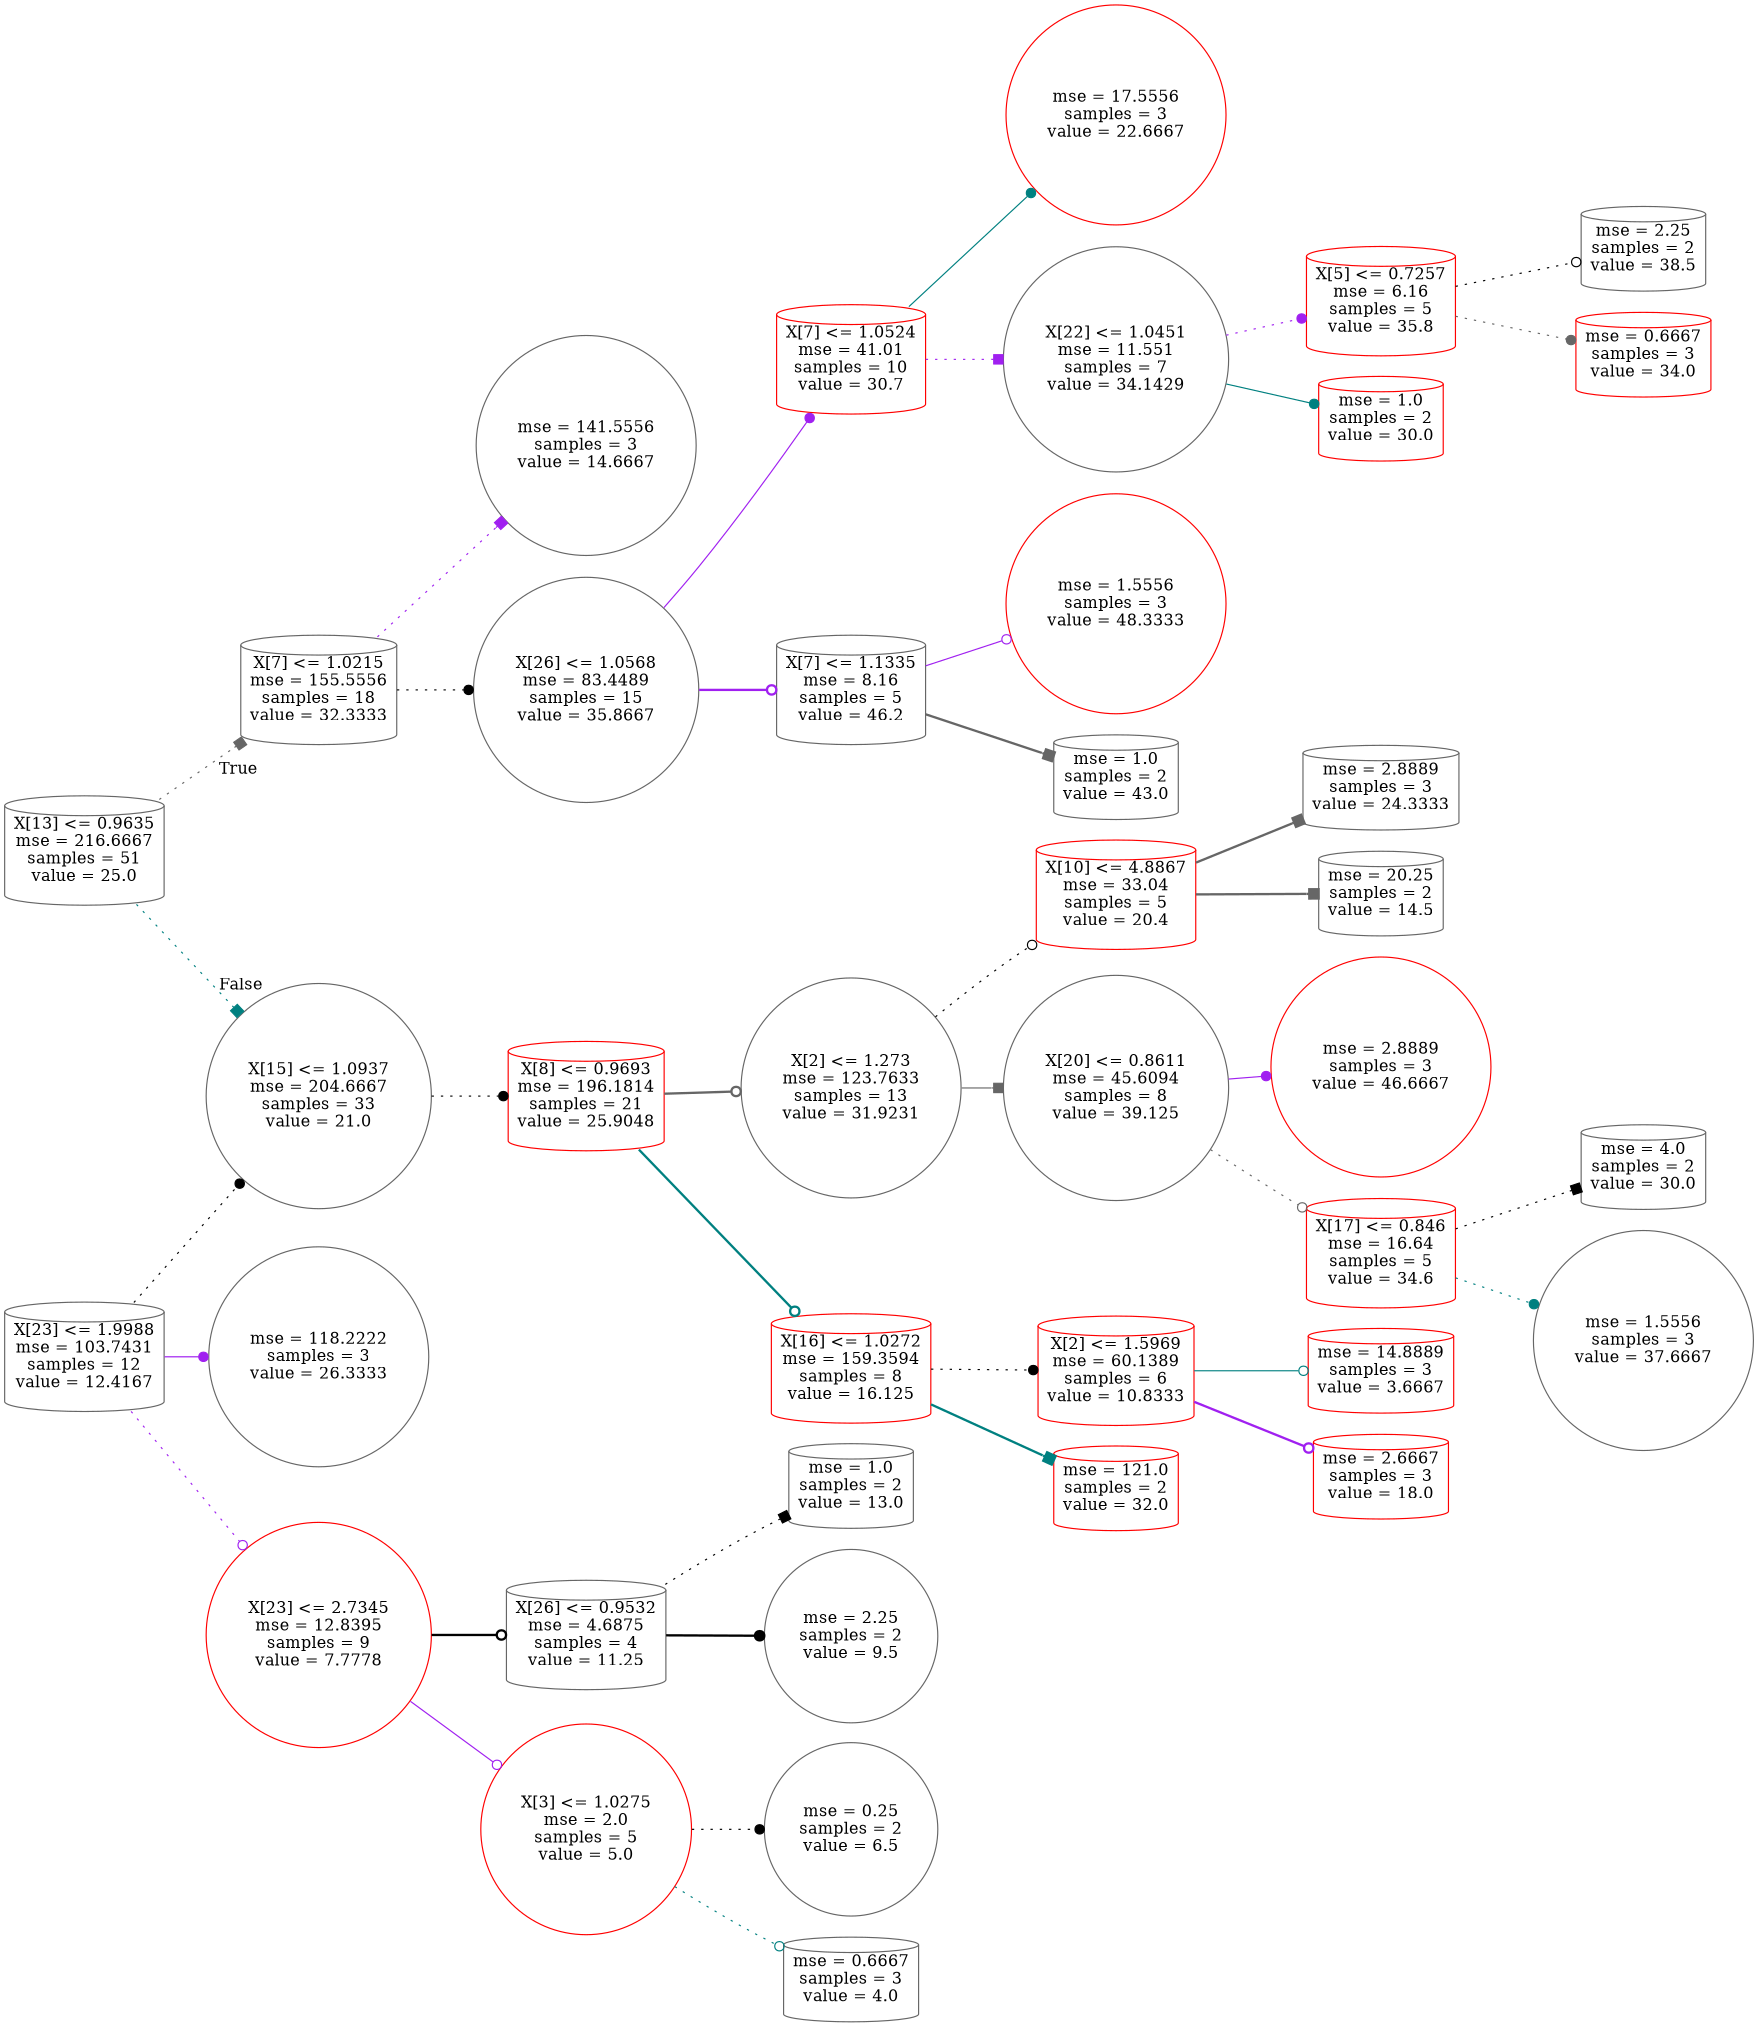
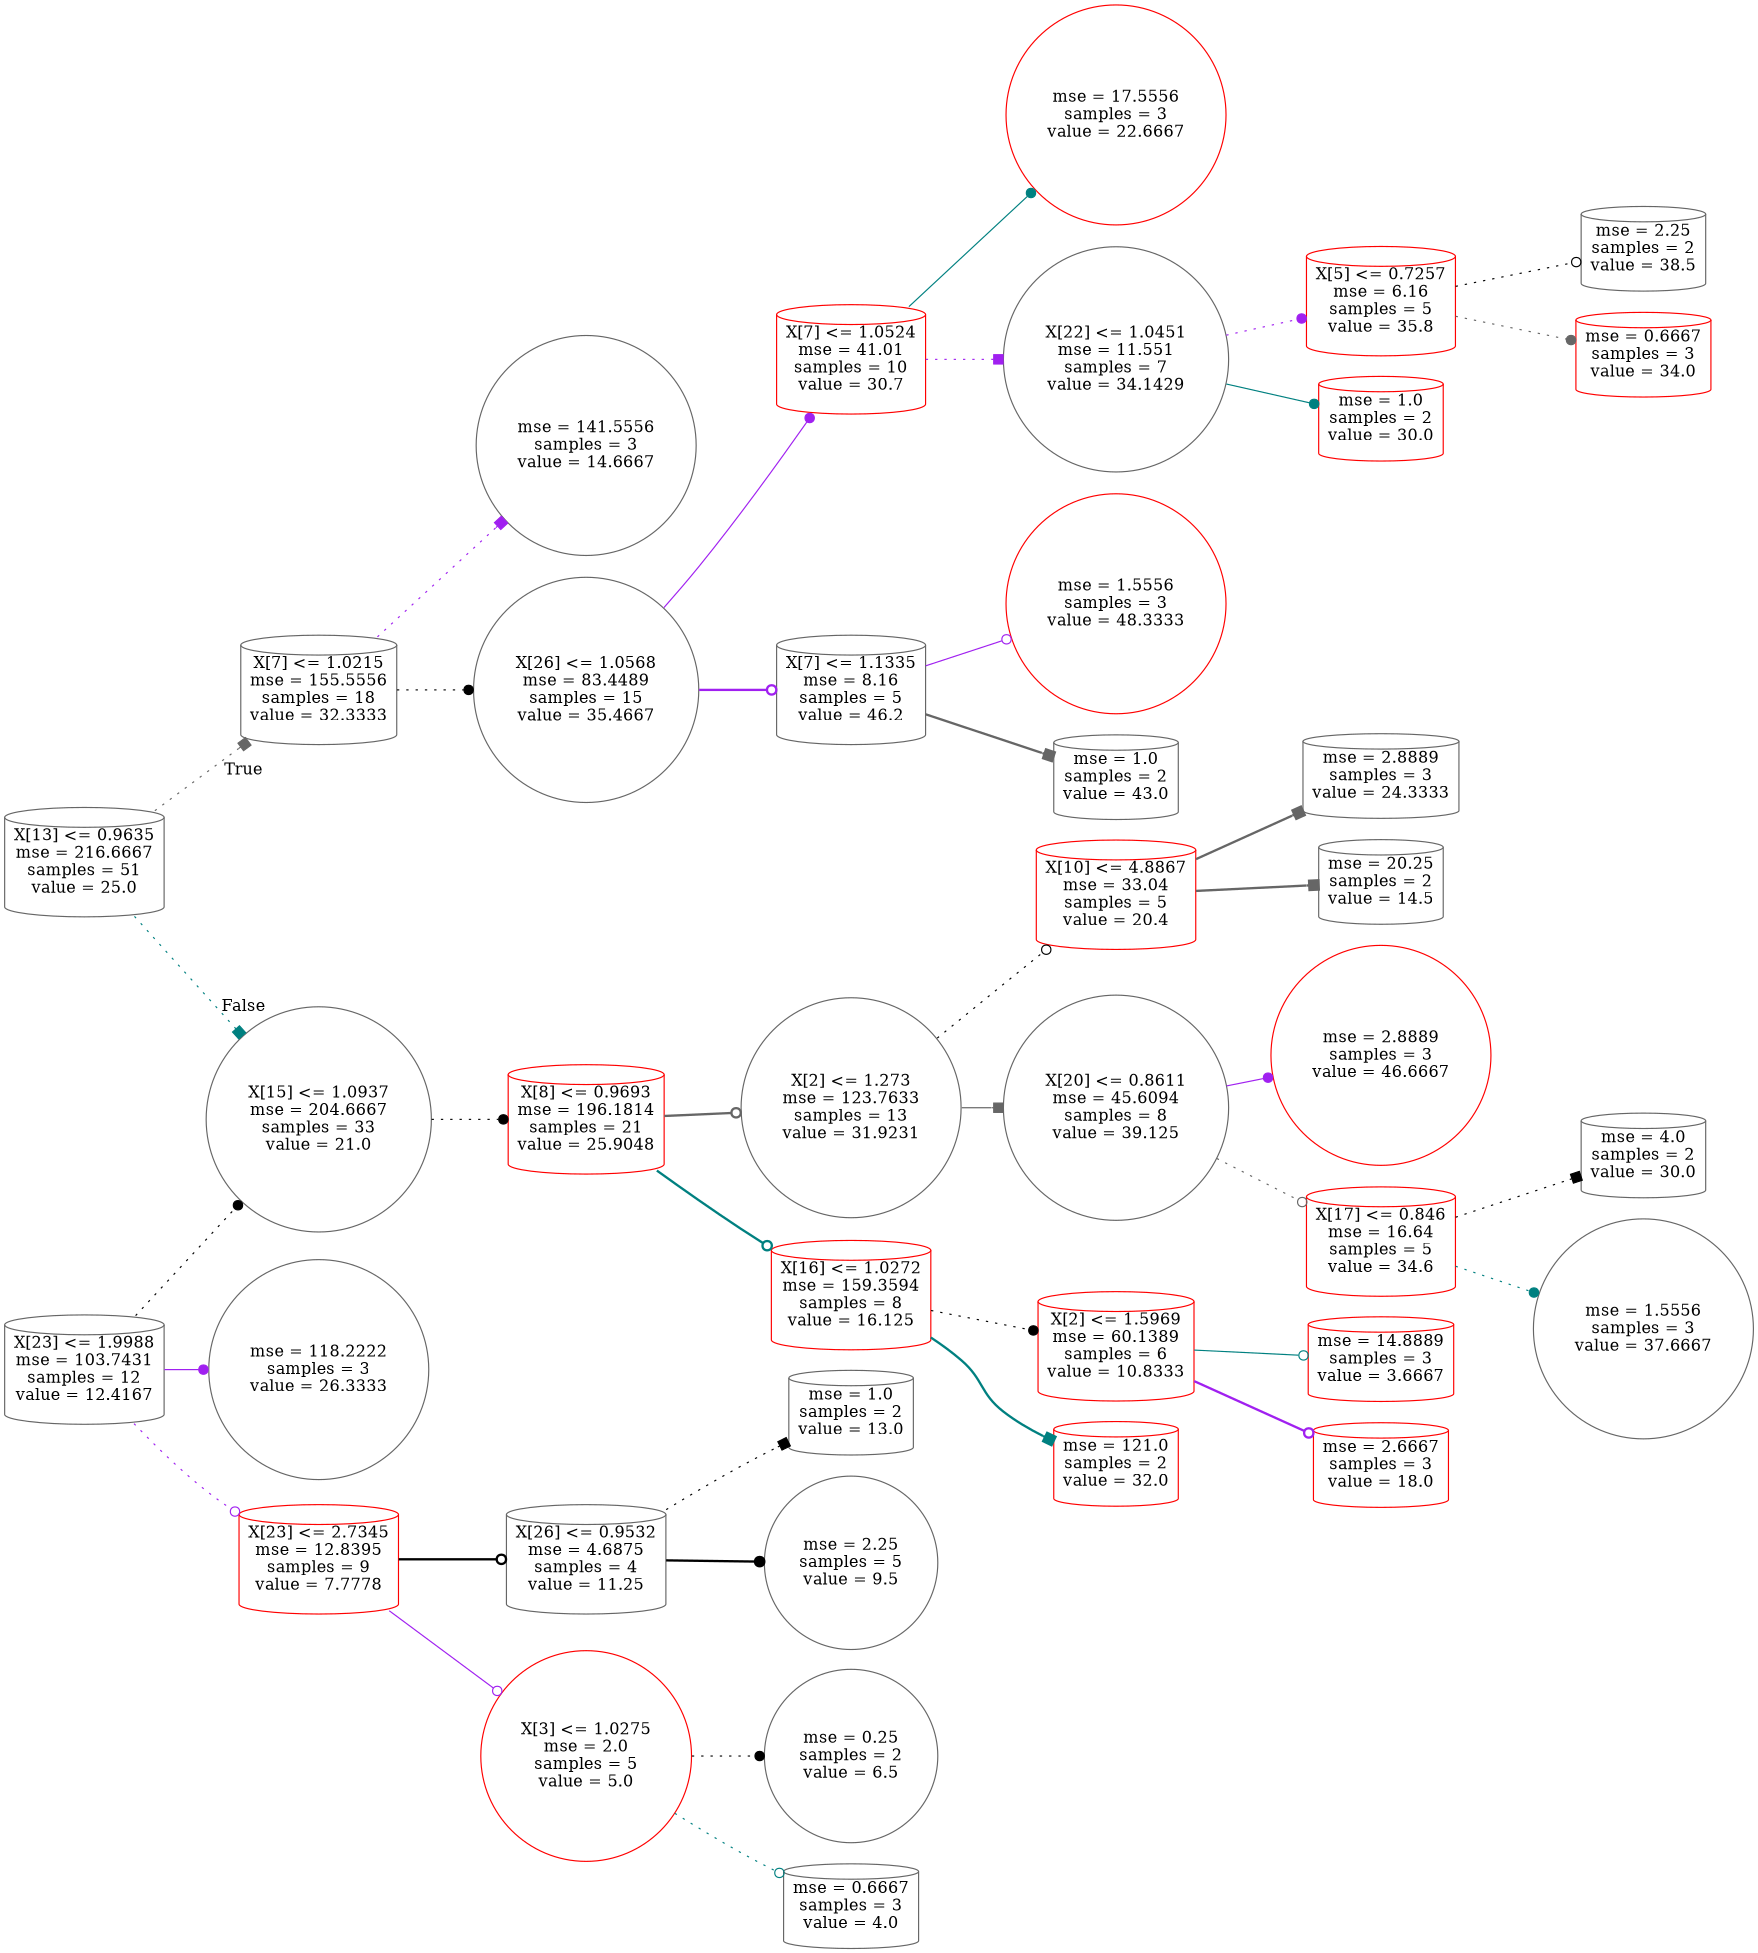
(586, 690) -> (586, 690)
(319, 1635) -> (319, 1559)
(851, 1636) -> (851, 1563)
